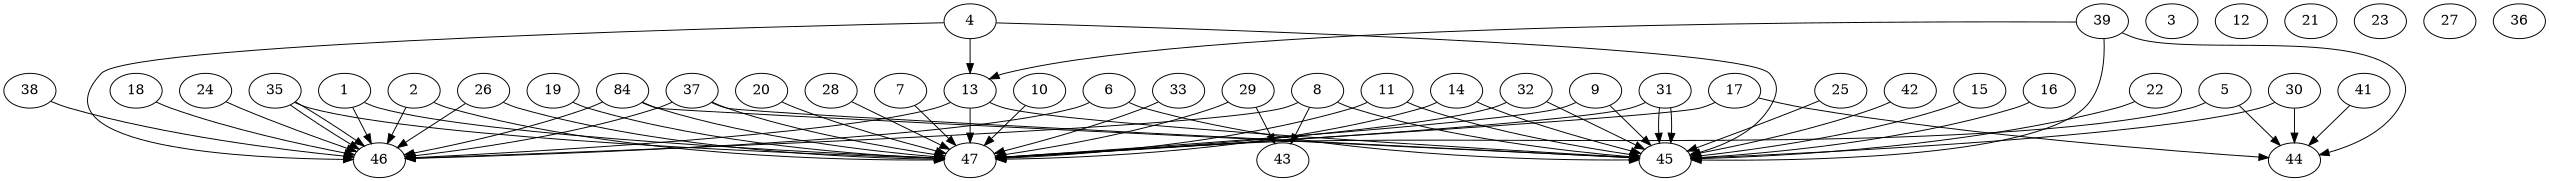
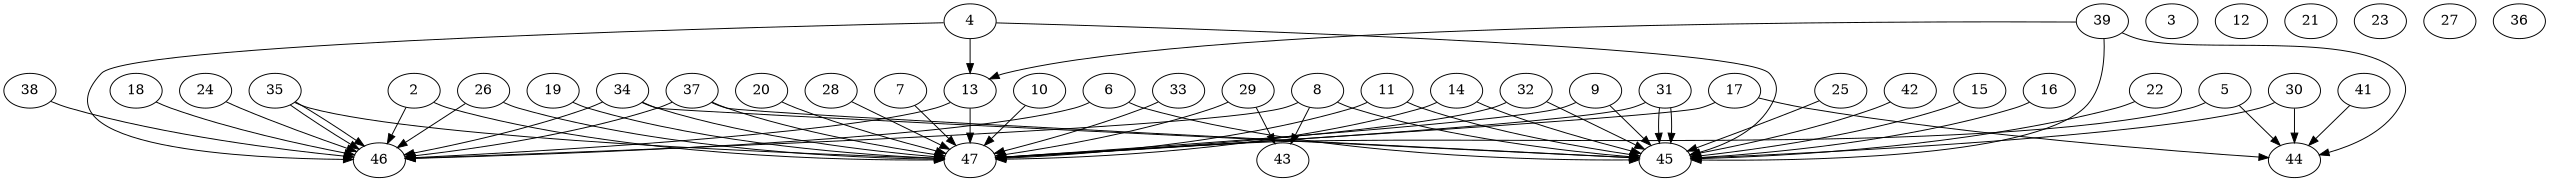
(345, 91) -> none
(623, 91) -> (623, 91)
(1196, 129) -> none
